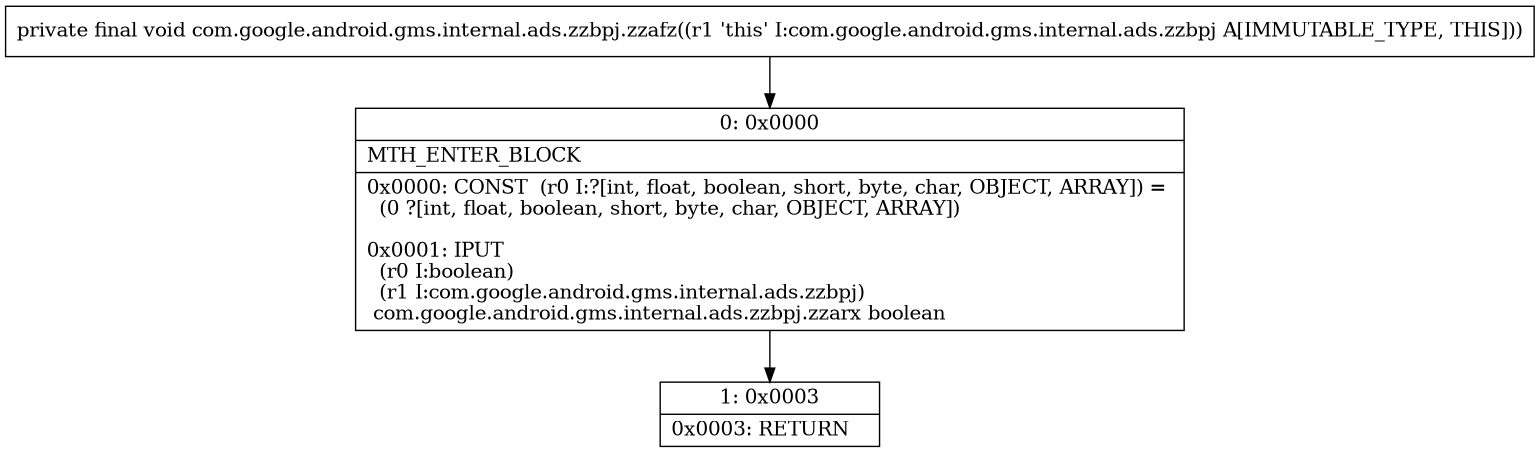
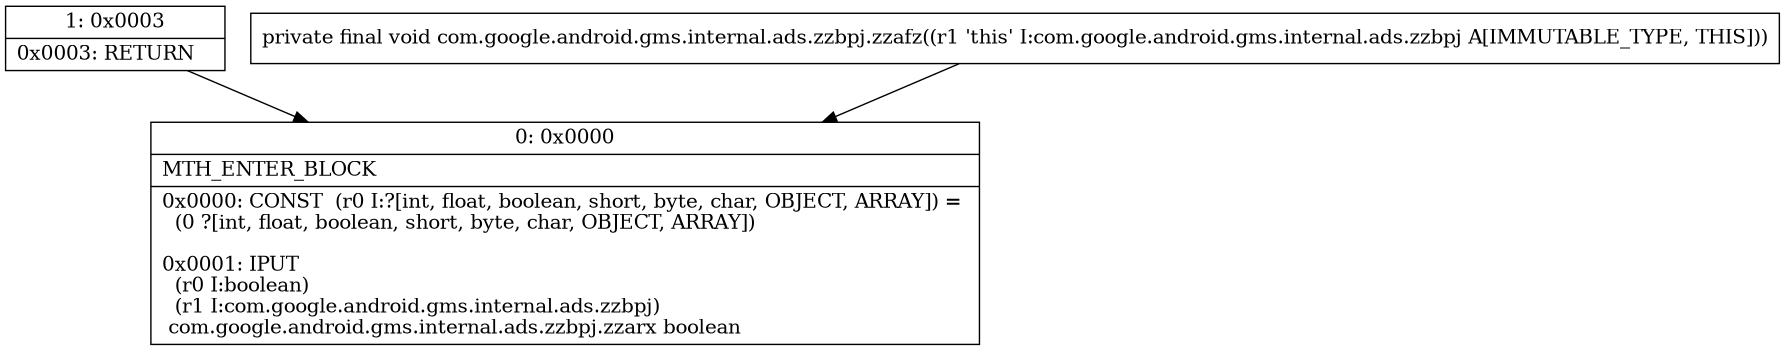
(770, 349) -> (241, 94)
